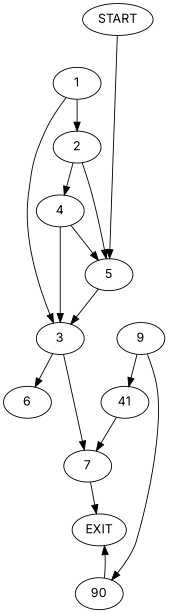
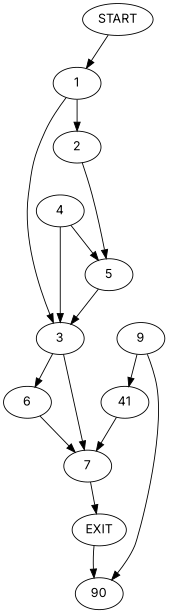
(114, 142) -> (100, 48)
(70, 175) -> none
none -> (54, 431)
(105, 566) -> (93, 557)
